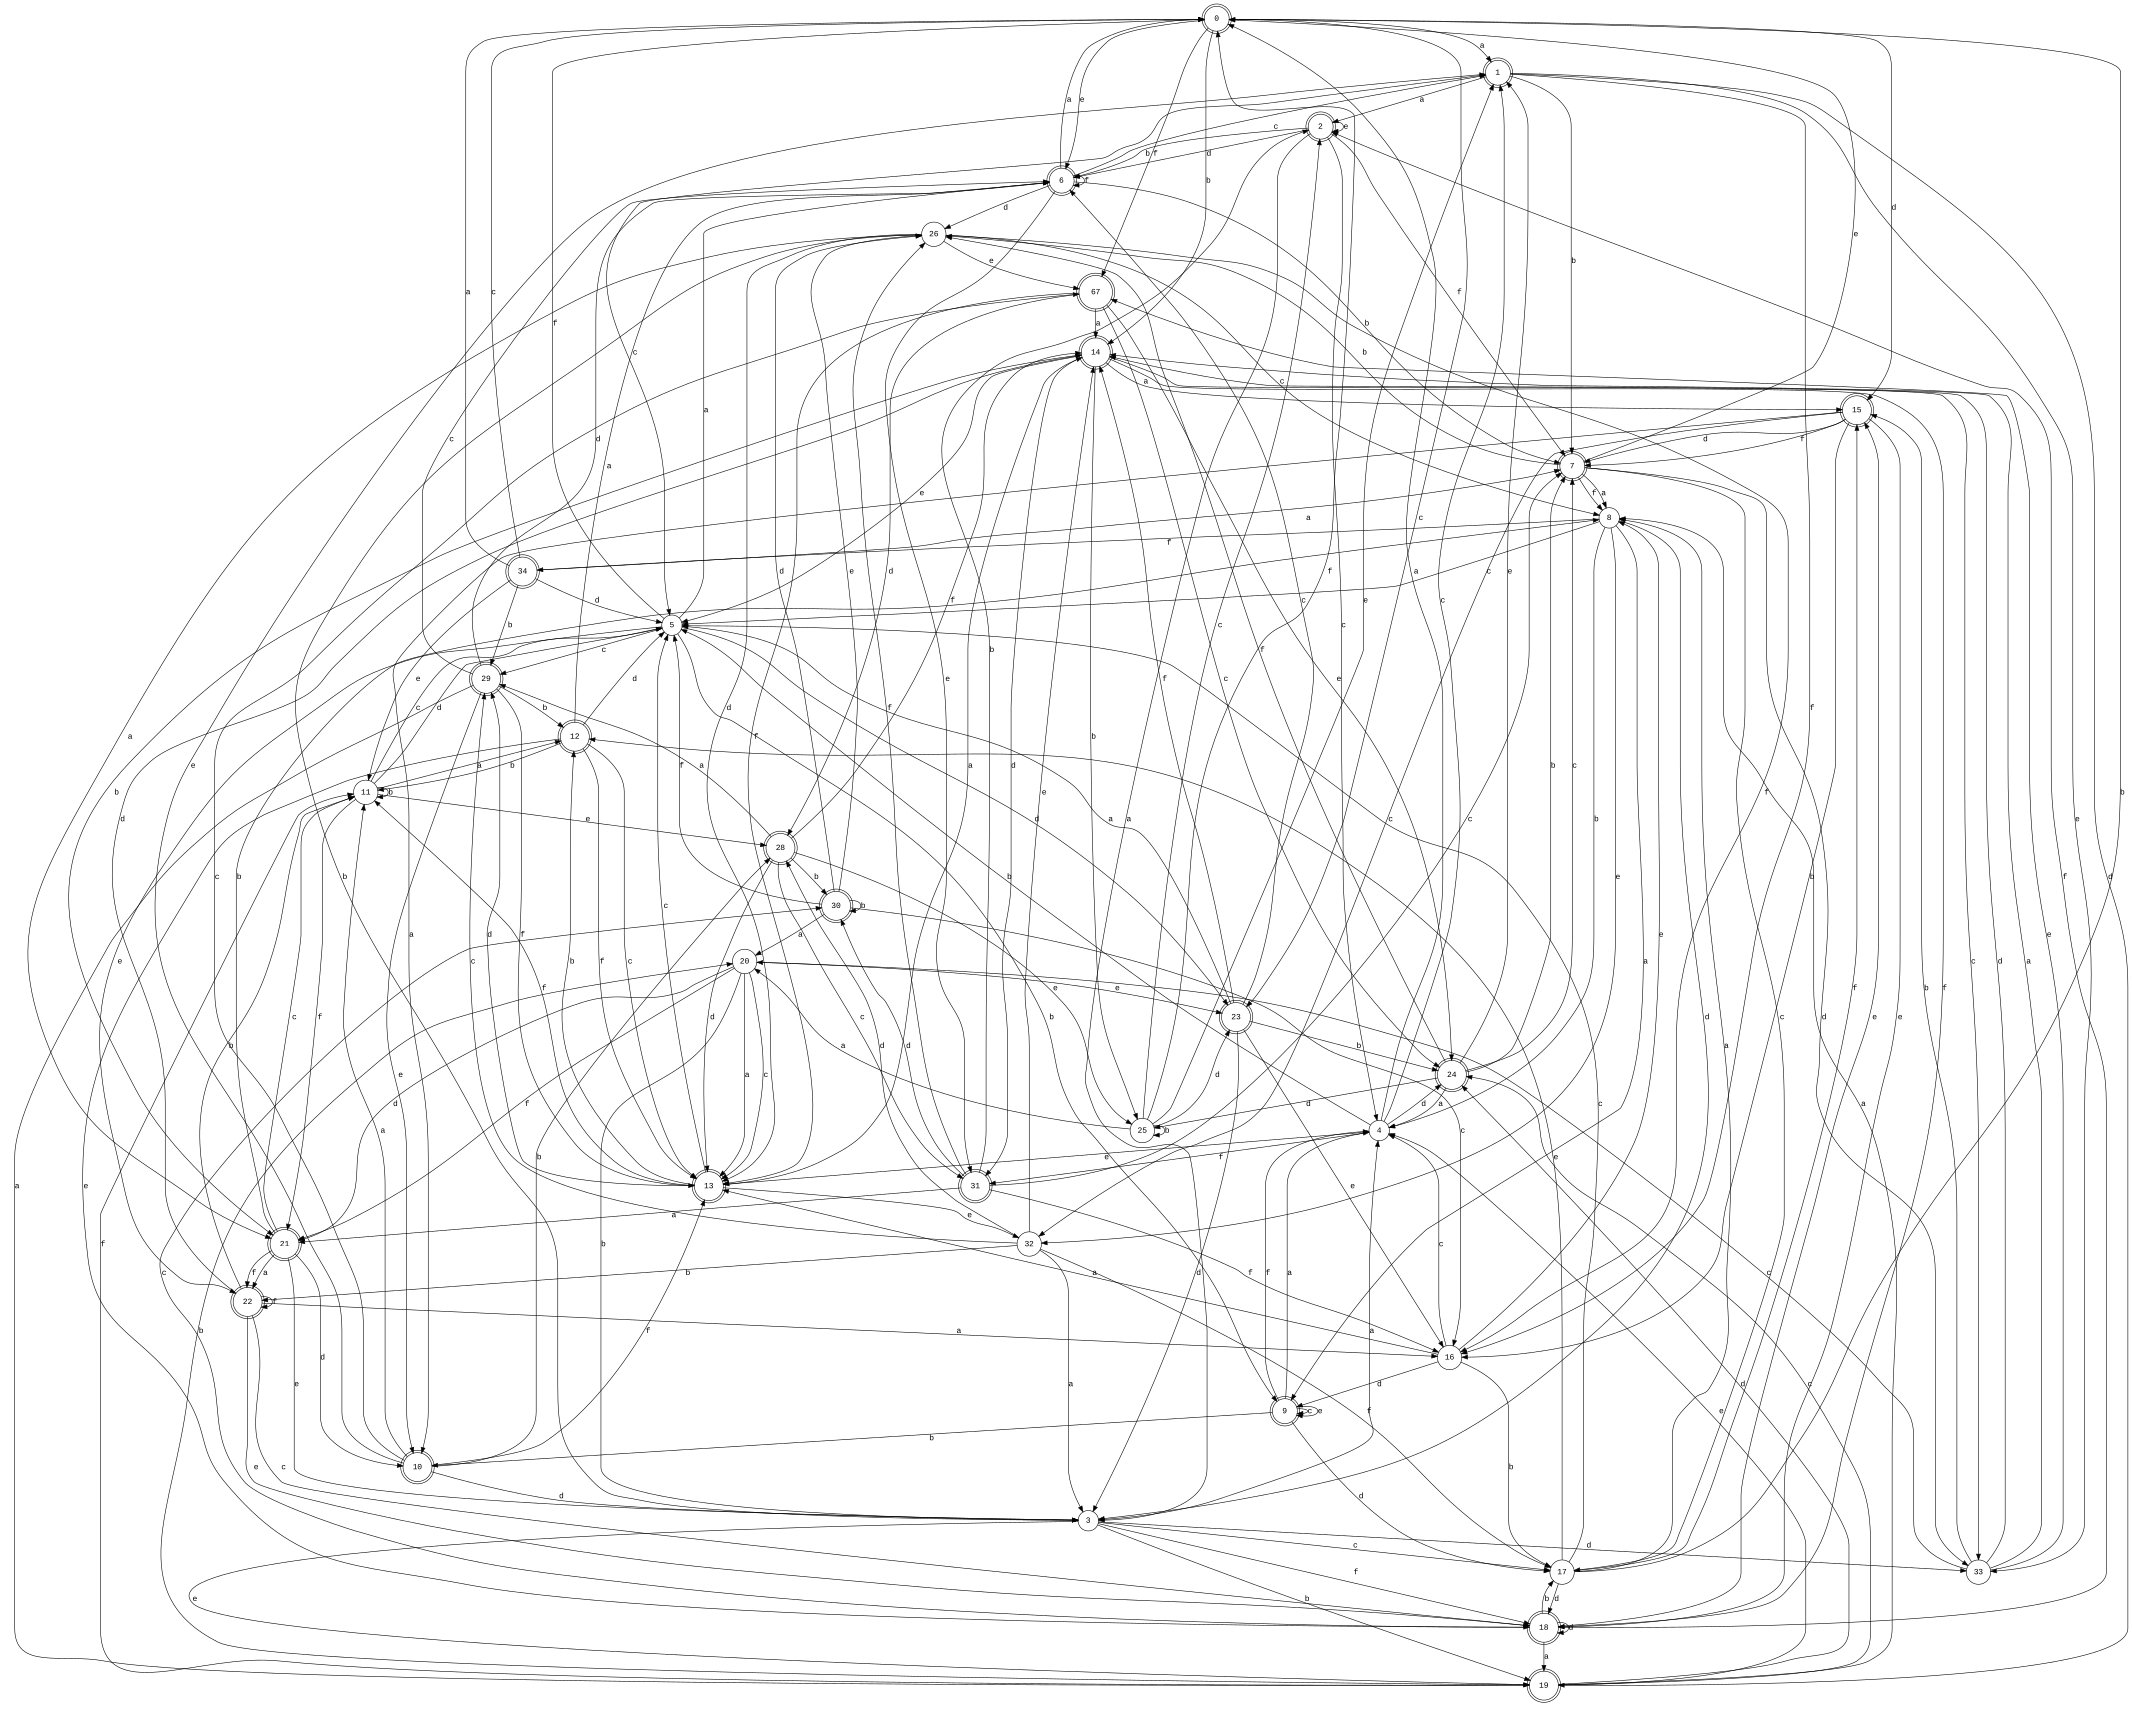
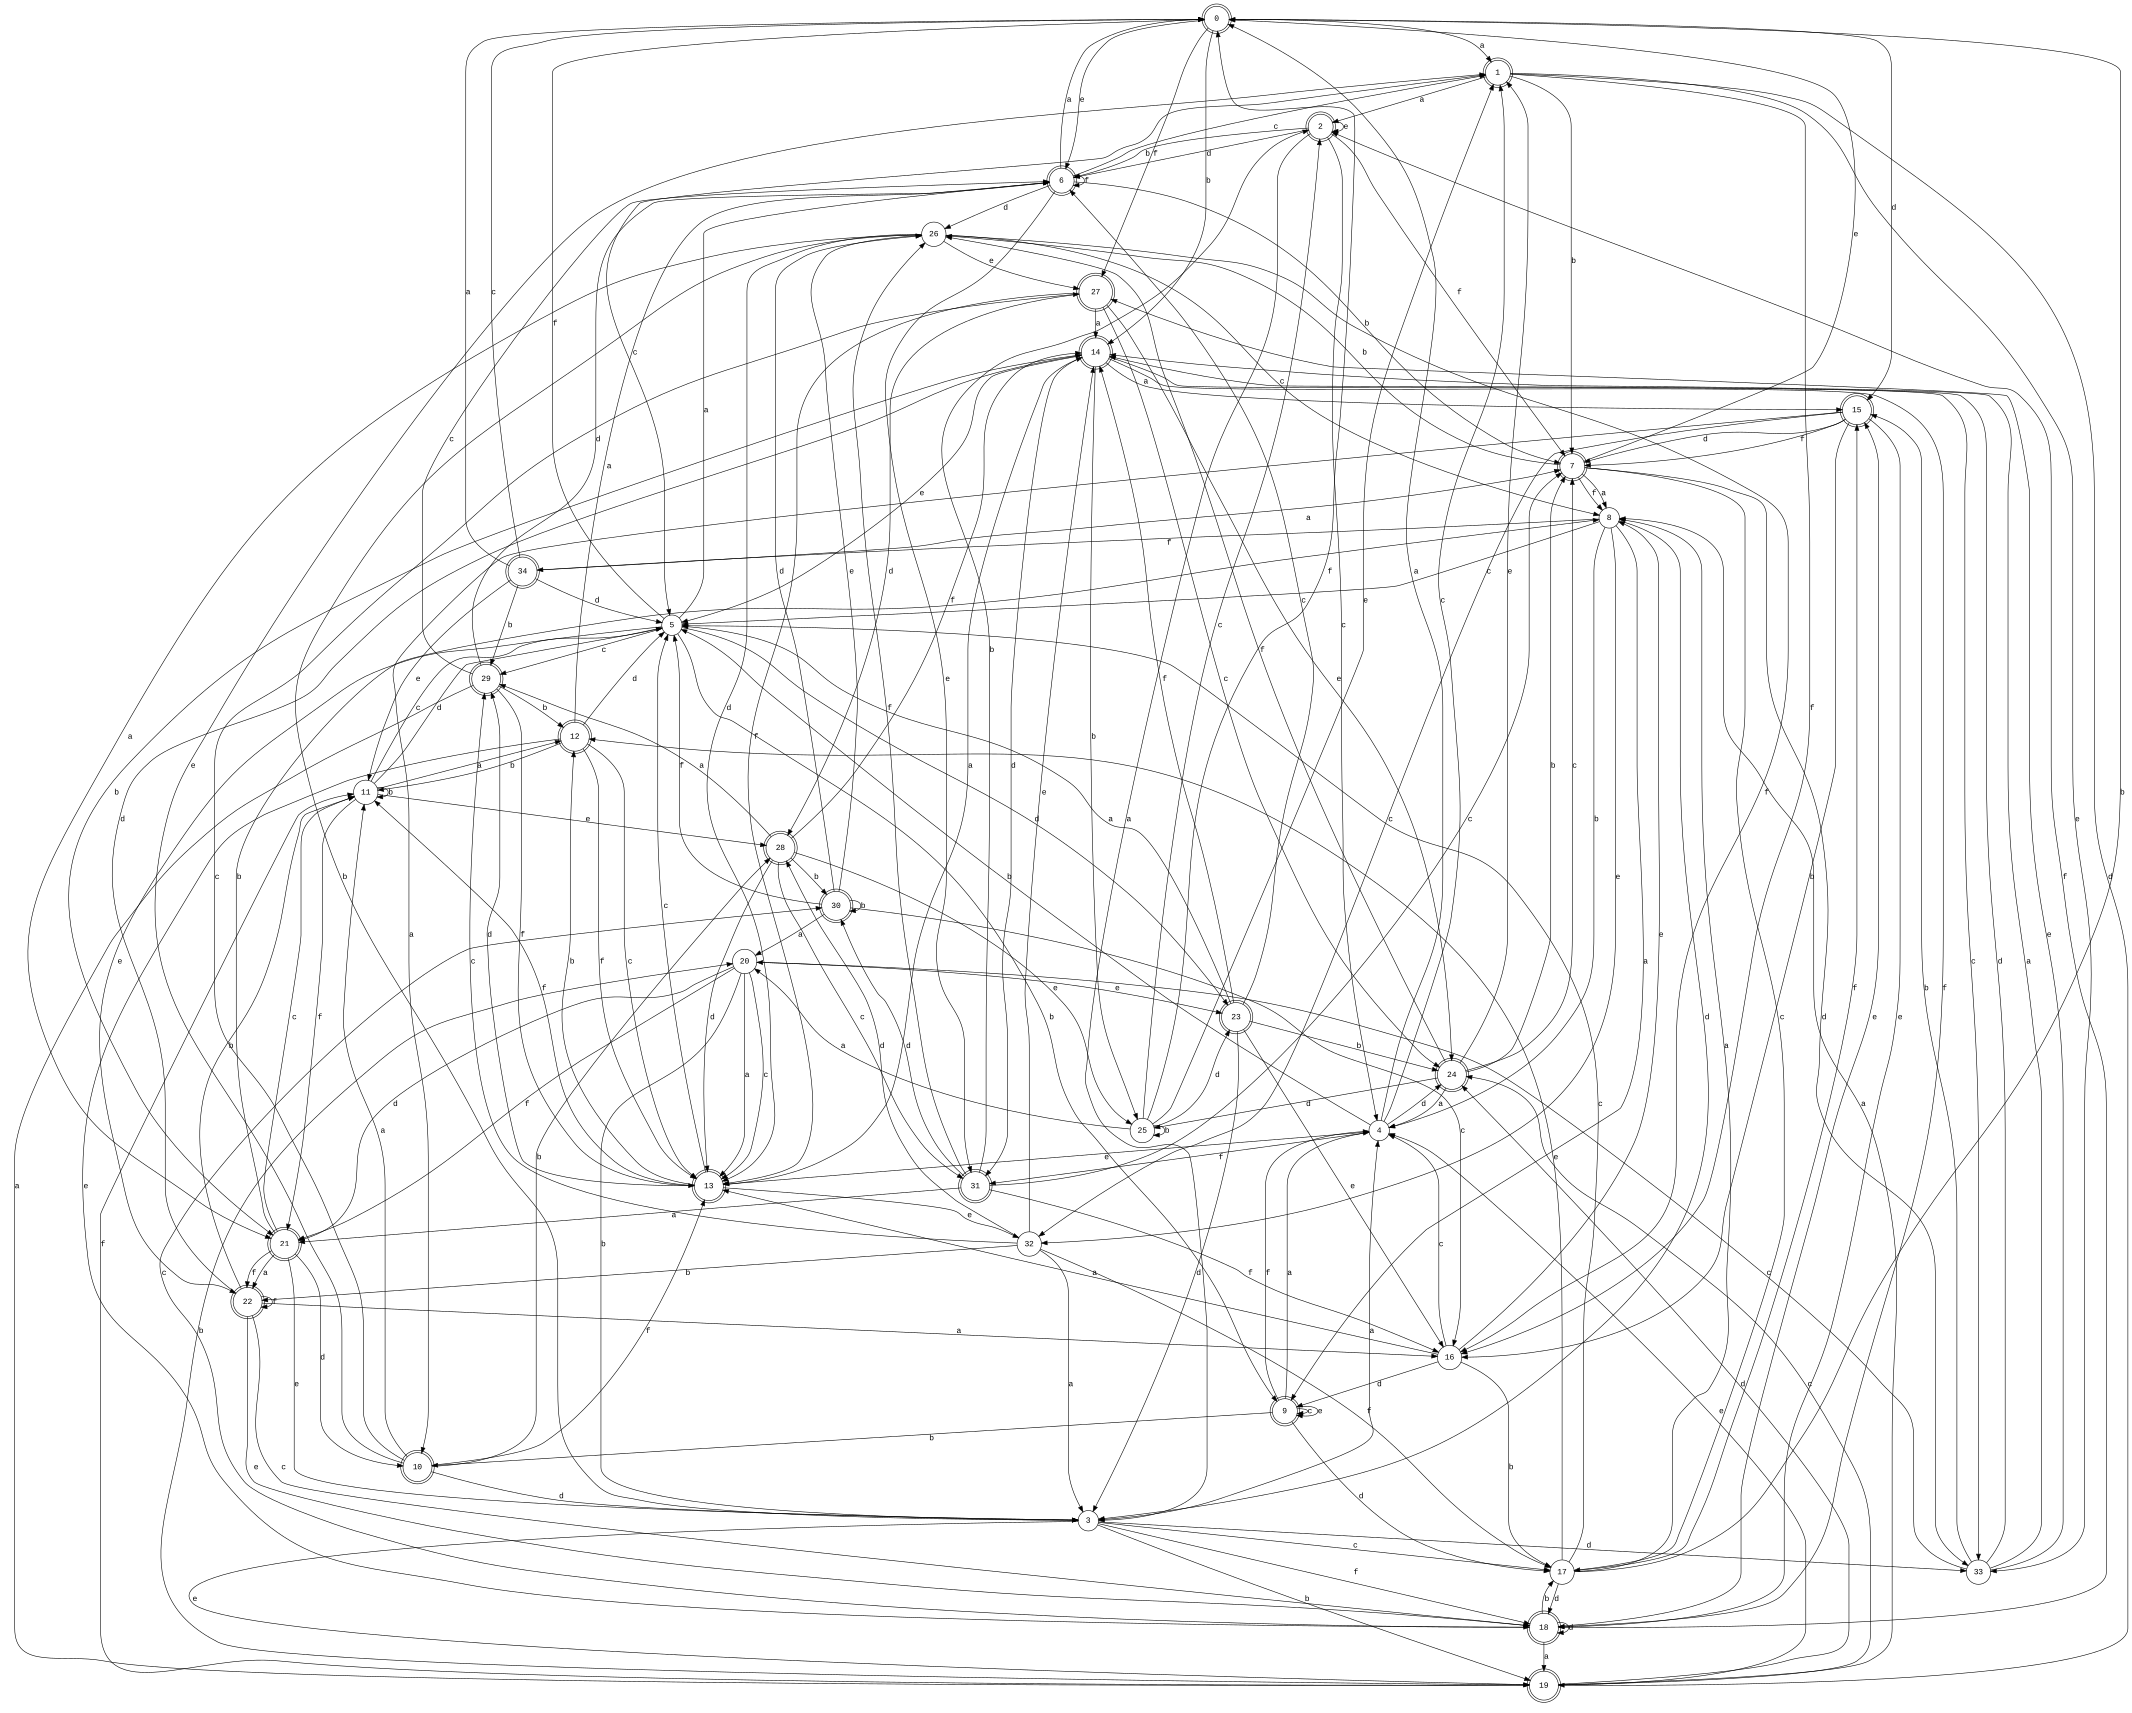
(1096, 292) -> (1096, 292)
(1430, 459) -> none
(391, 1063) -> none
